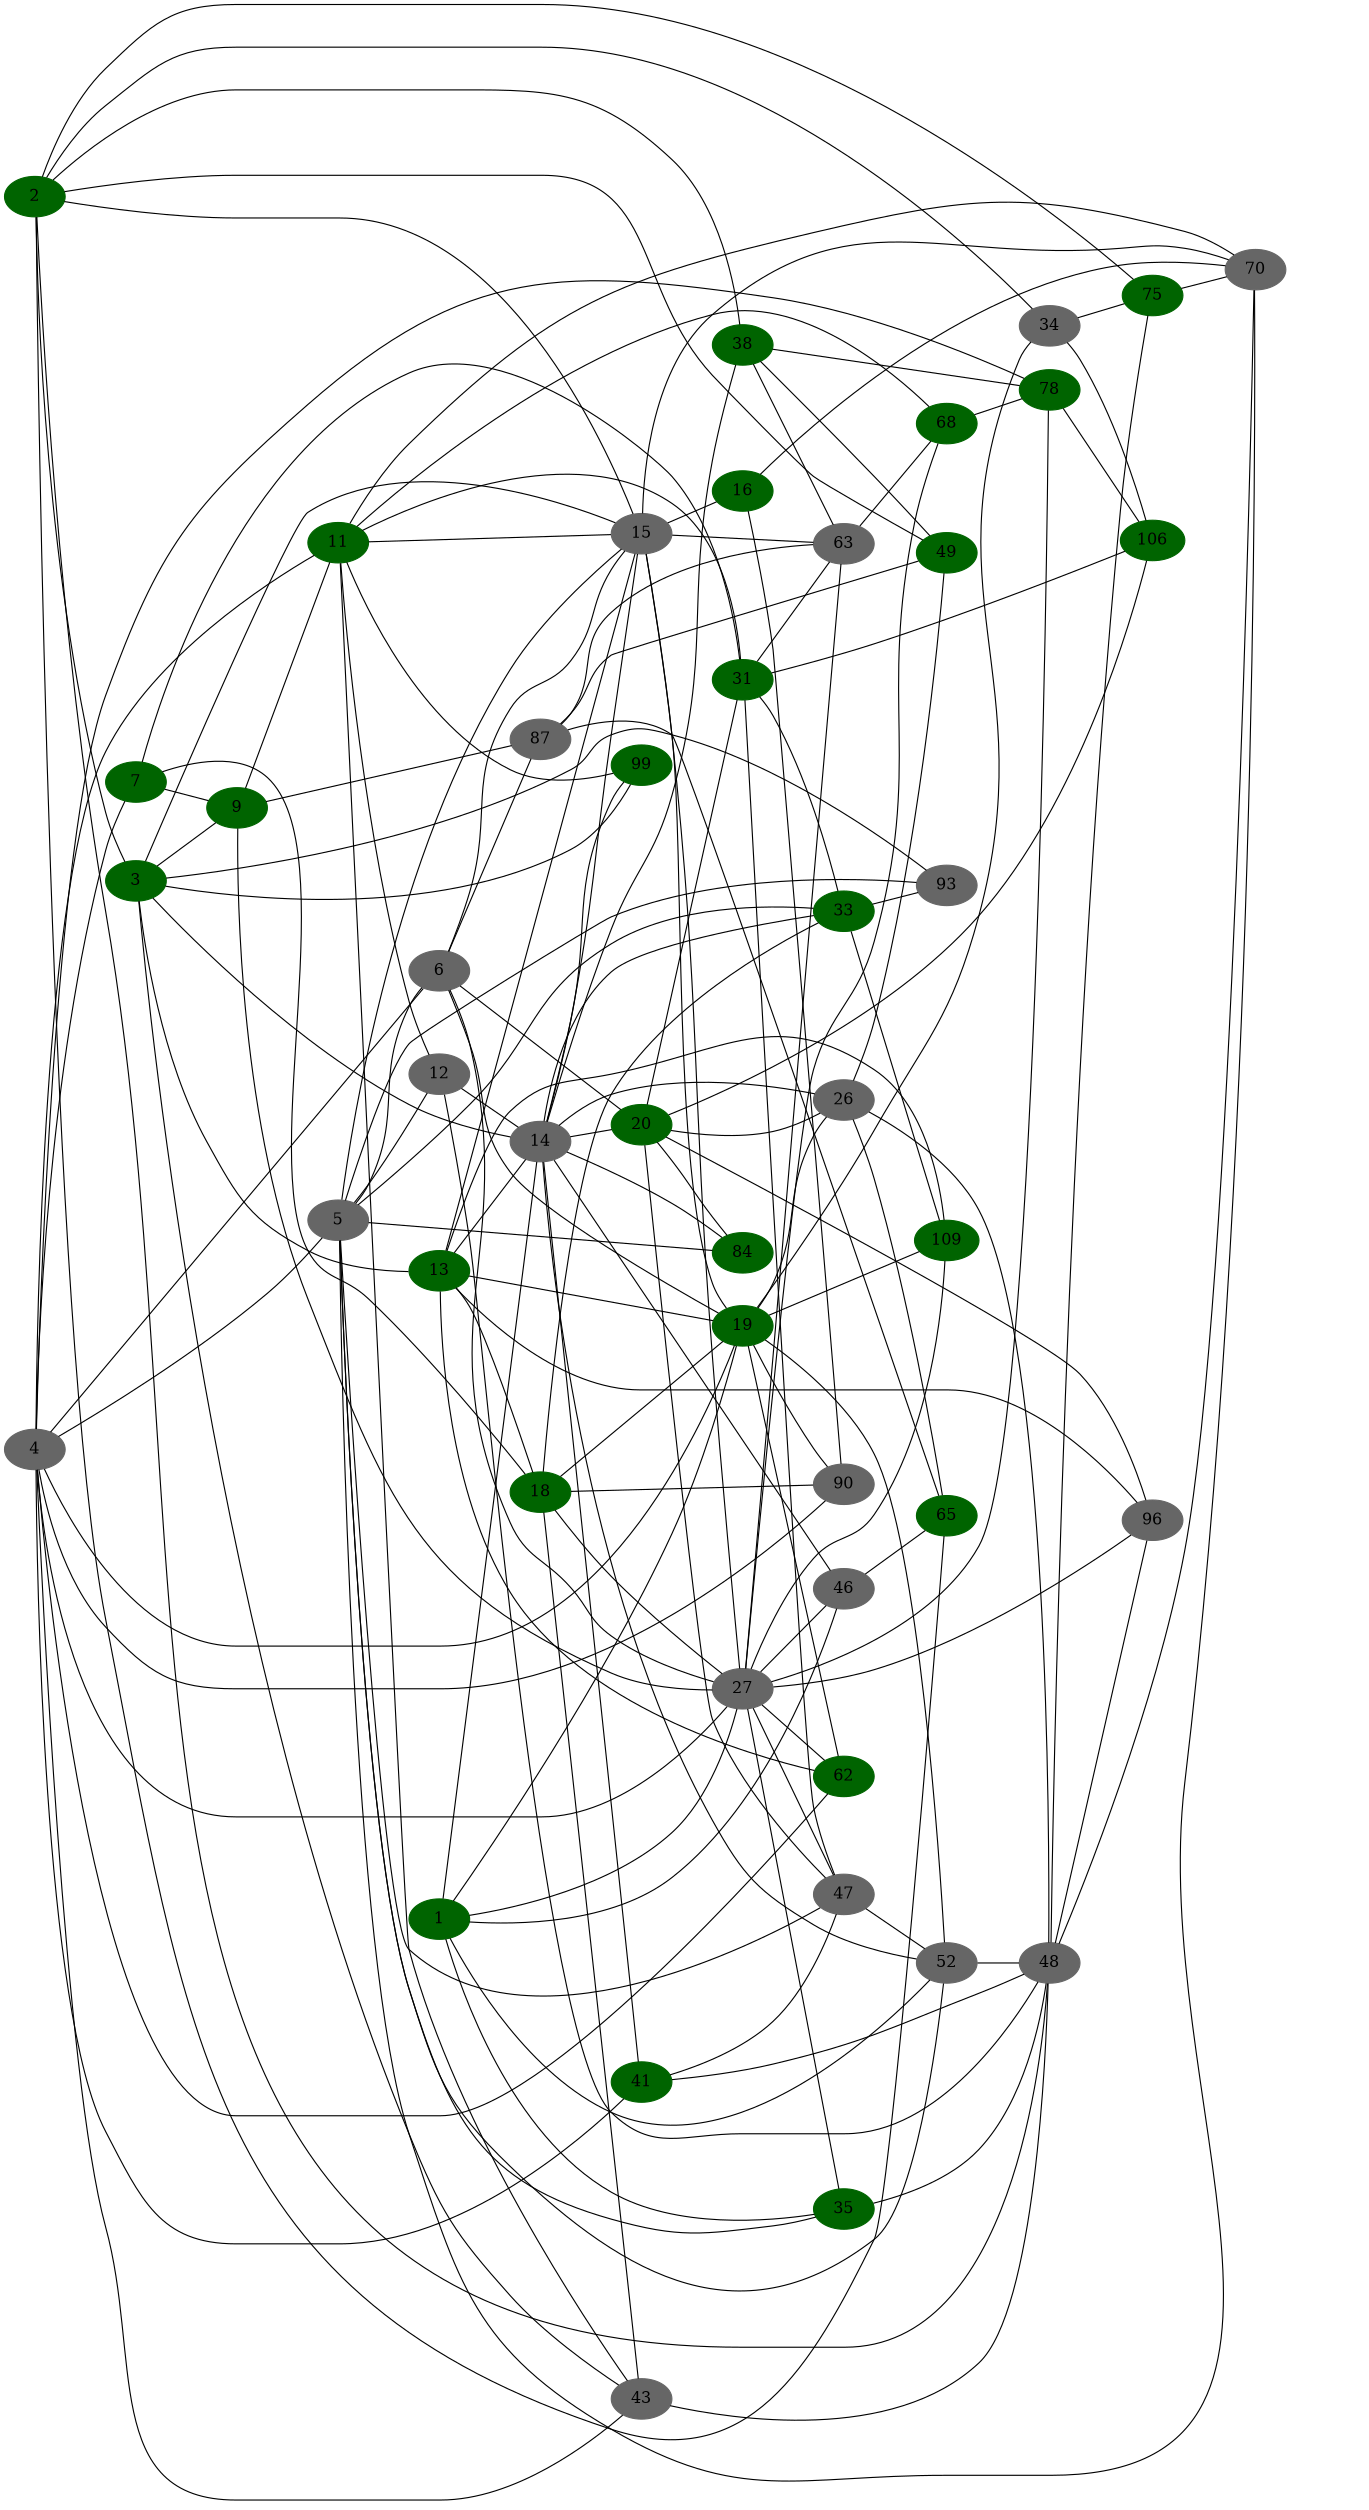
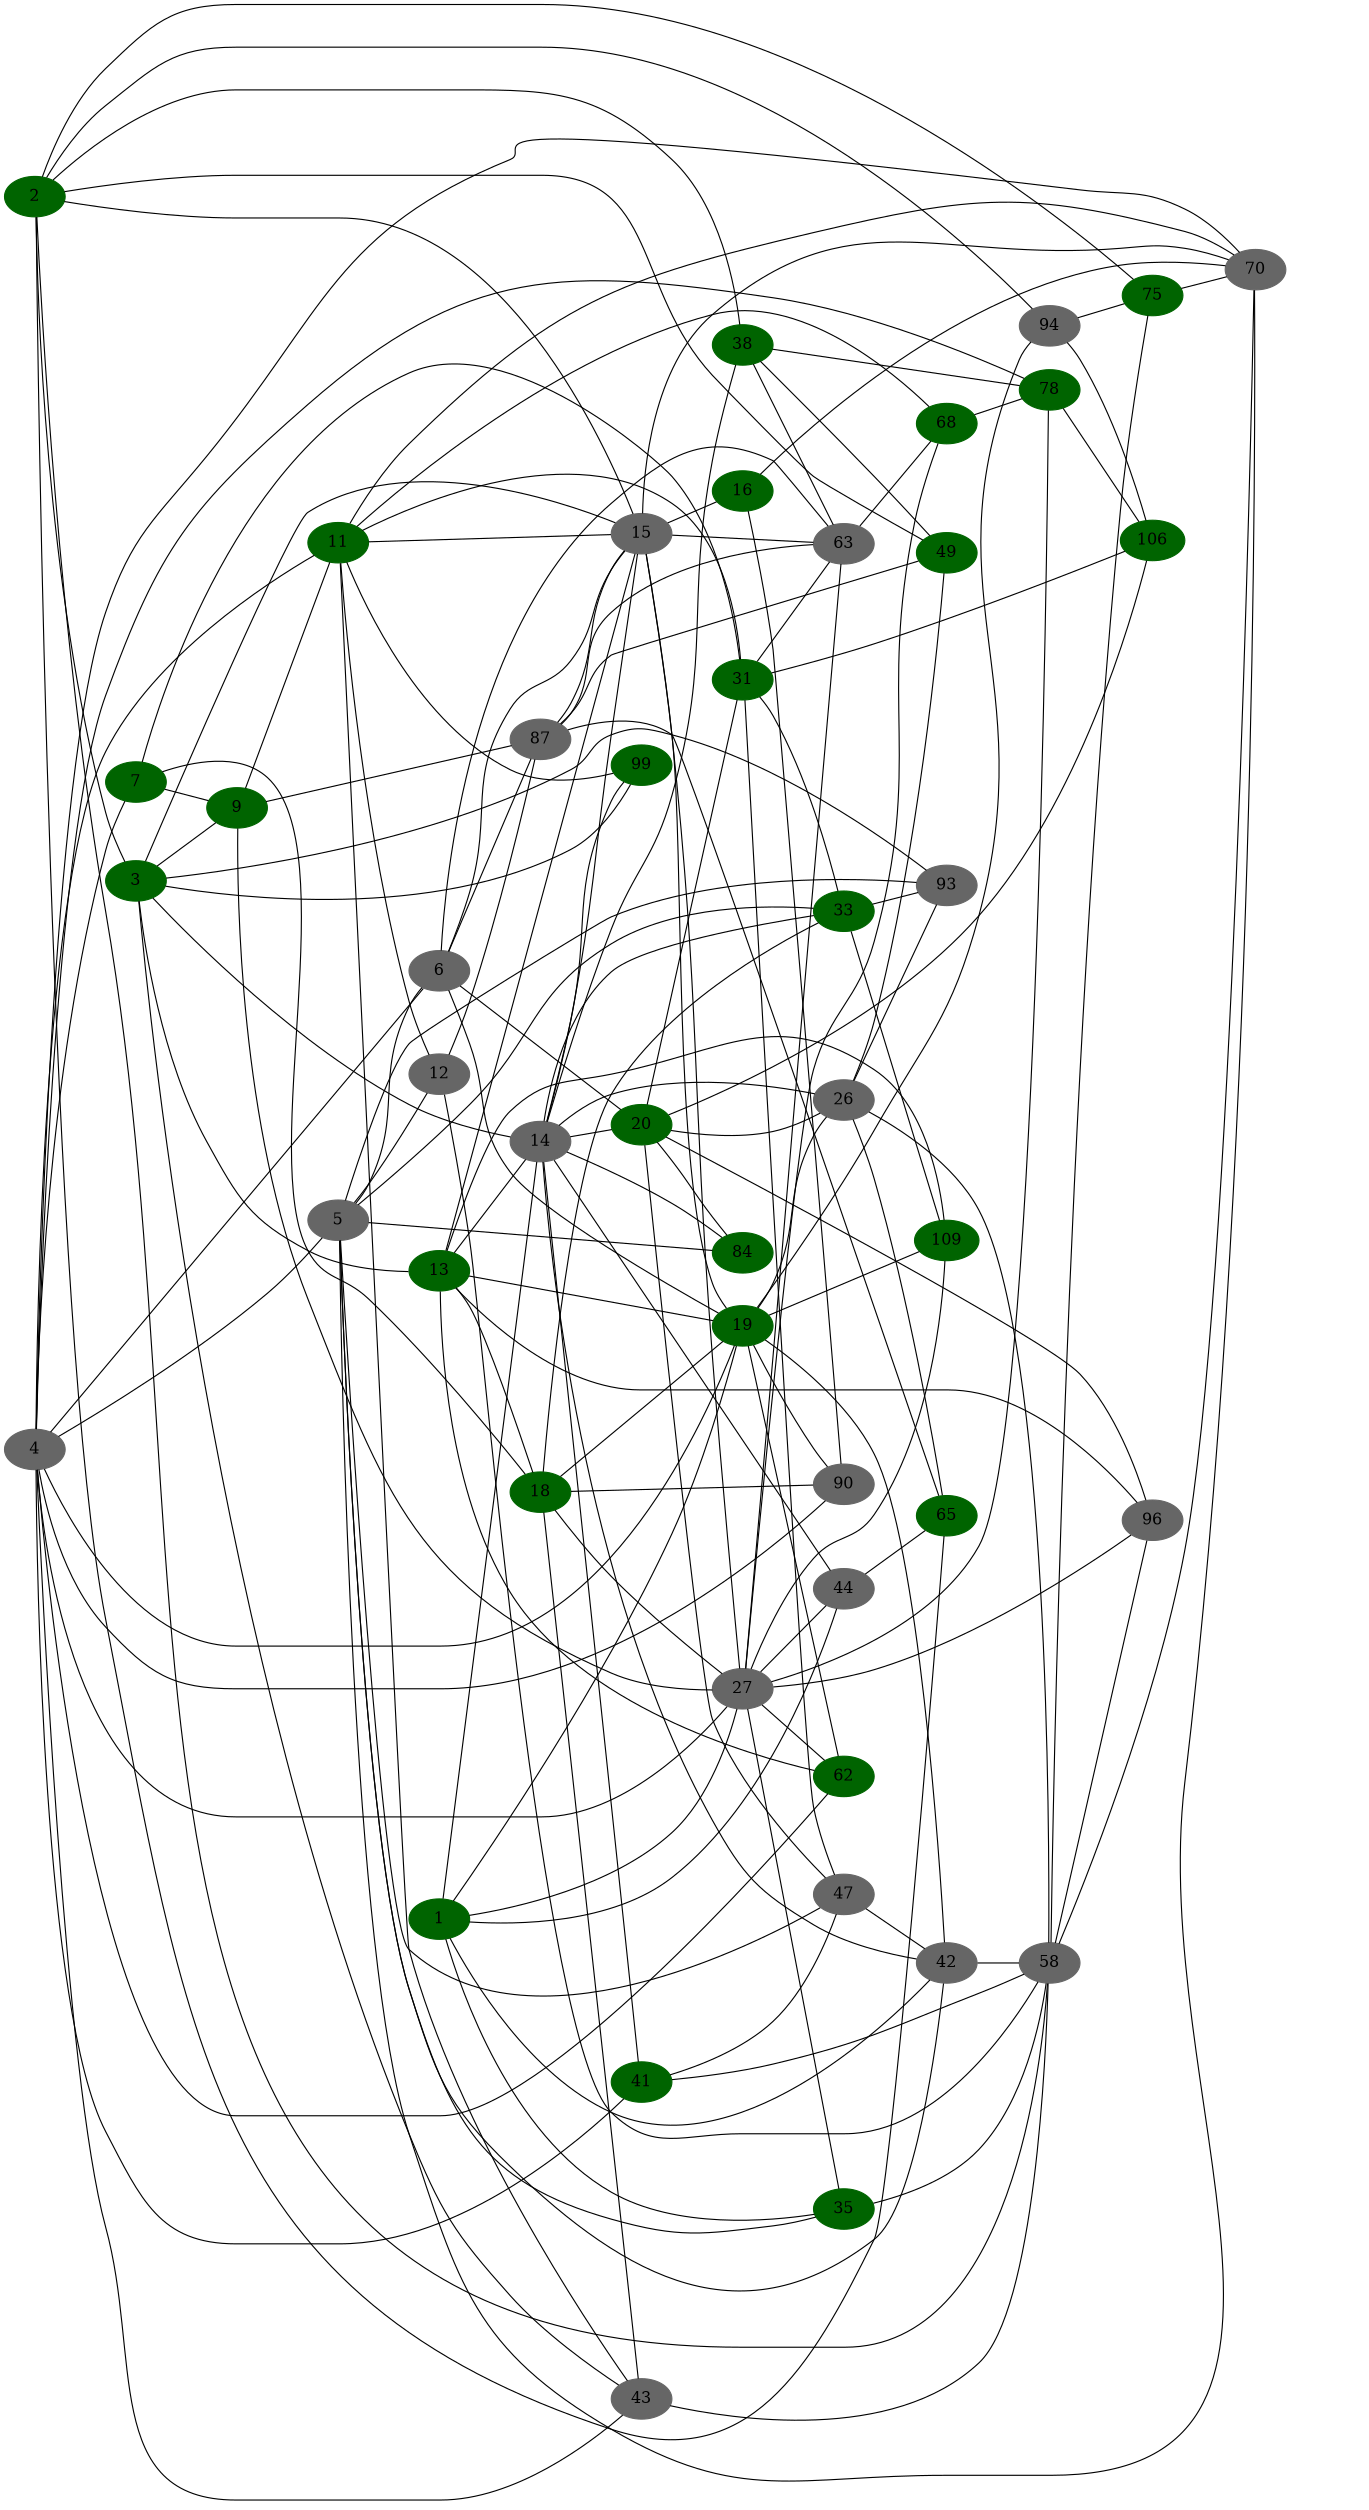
(1050, 326) -> (1050, 326)
none -> (262, 383)
(426, 848) -> (591, 637)
none -> (889, 1006)
(493, 1110) -> (497, 909)
(474, 1389) -> (541, 590)
(844, 1589) -> (844, 1589)
(793, 1792) -> none
(947, 1963) -> (947, 1963)
(1050, 1963) -> (1050, 1963)
